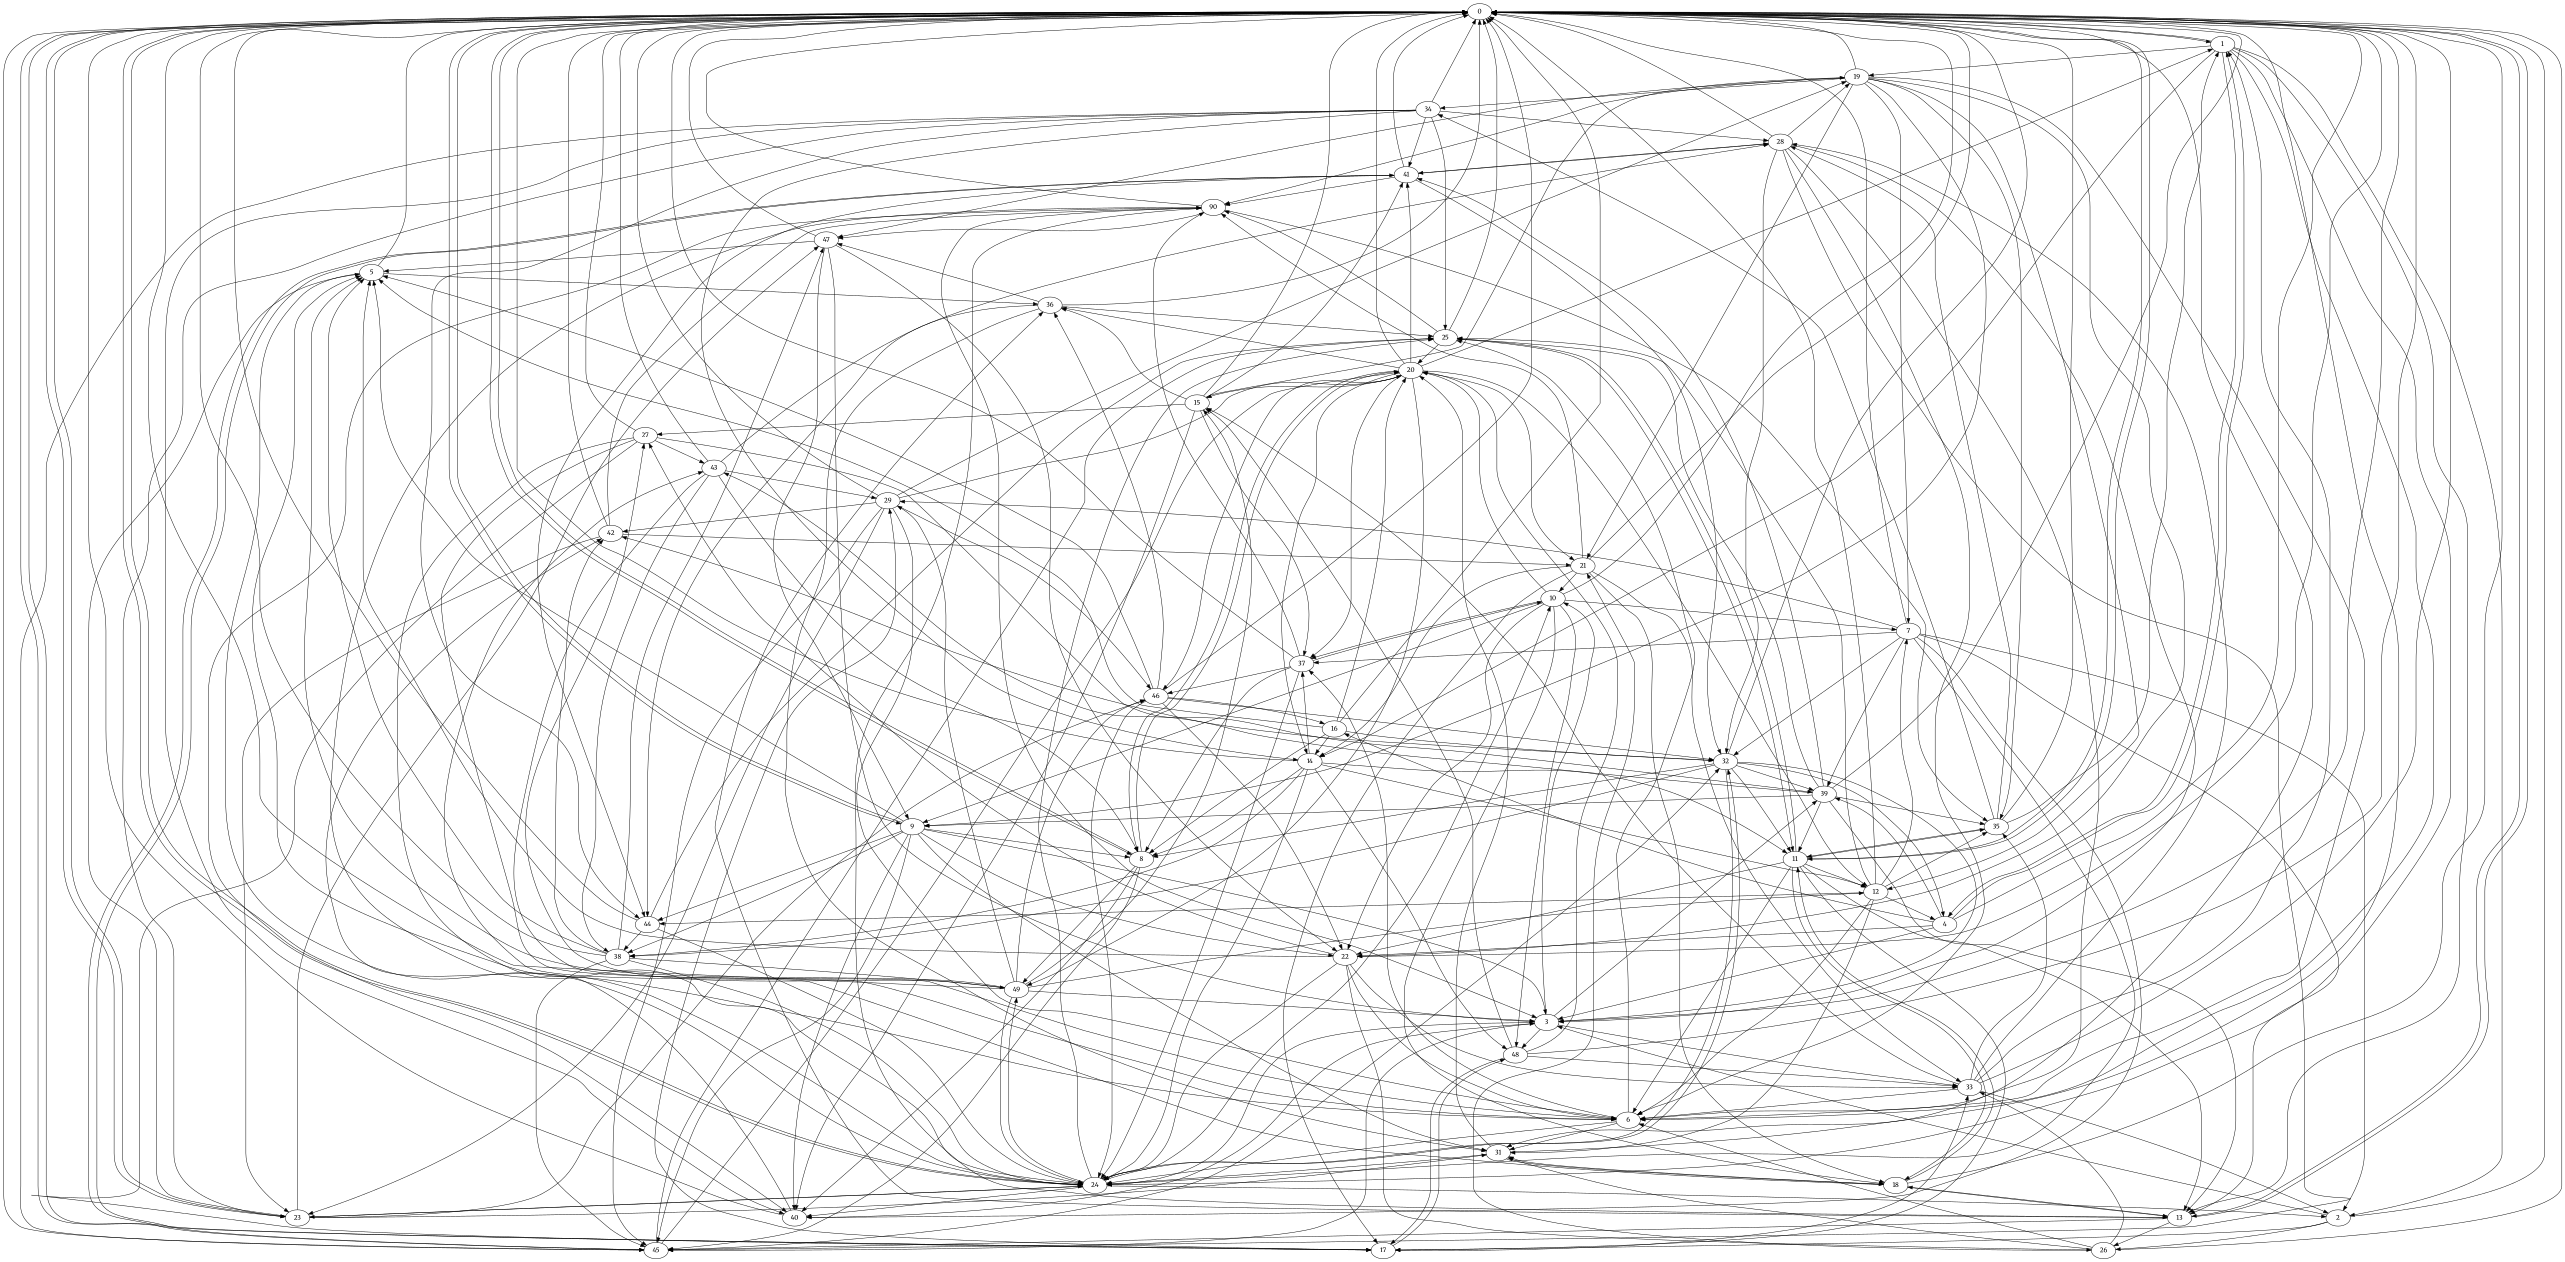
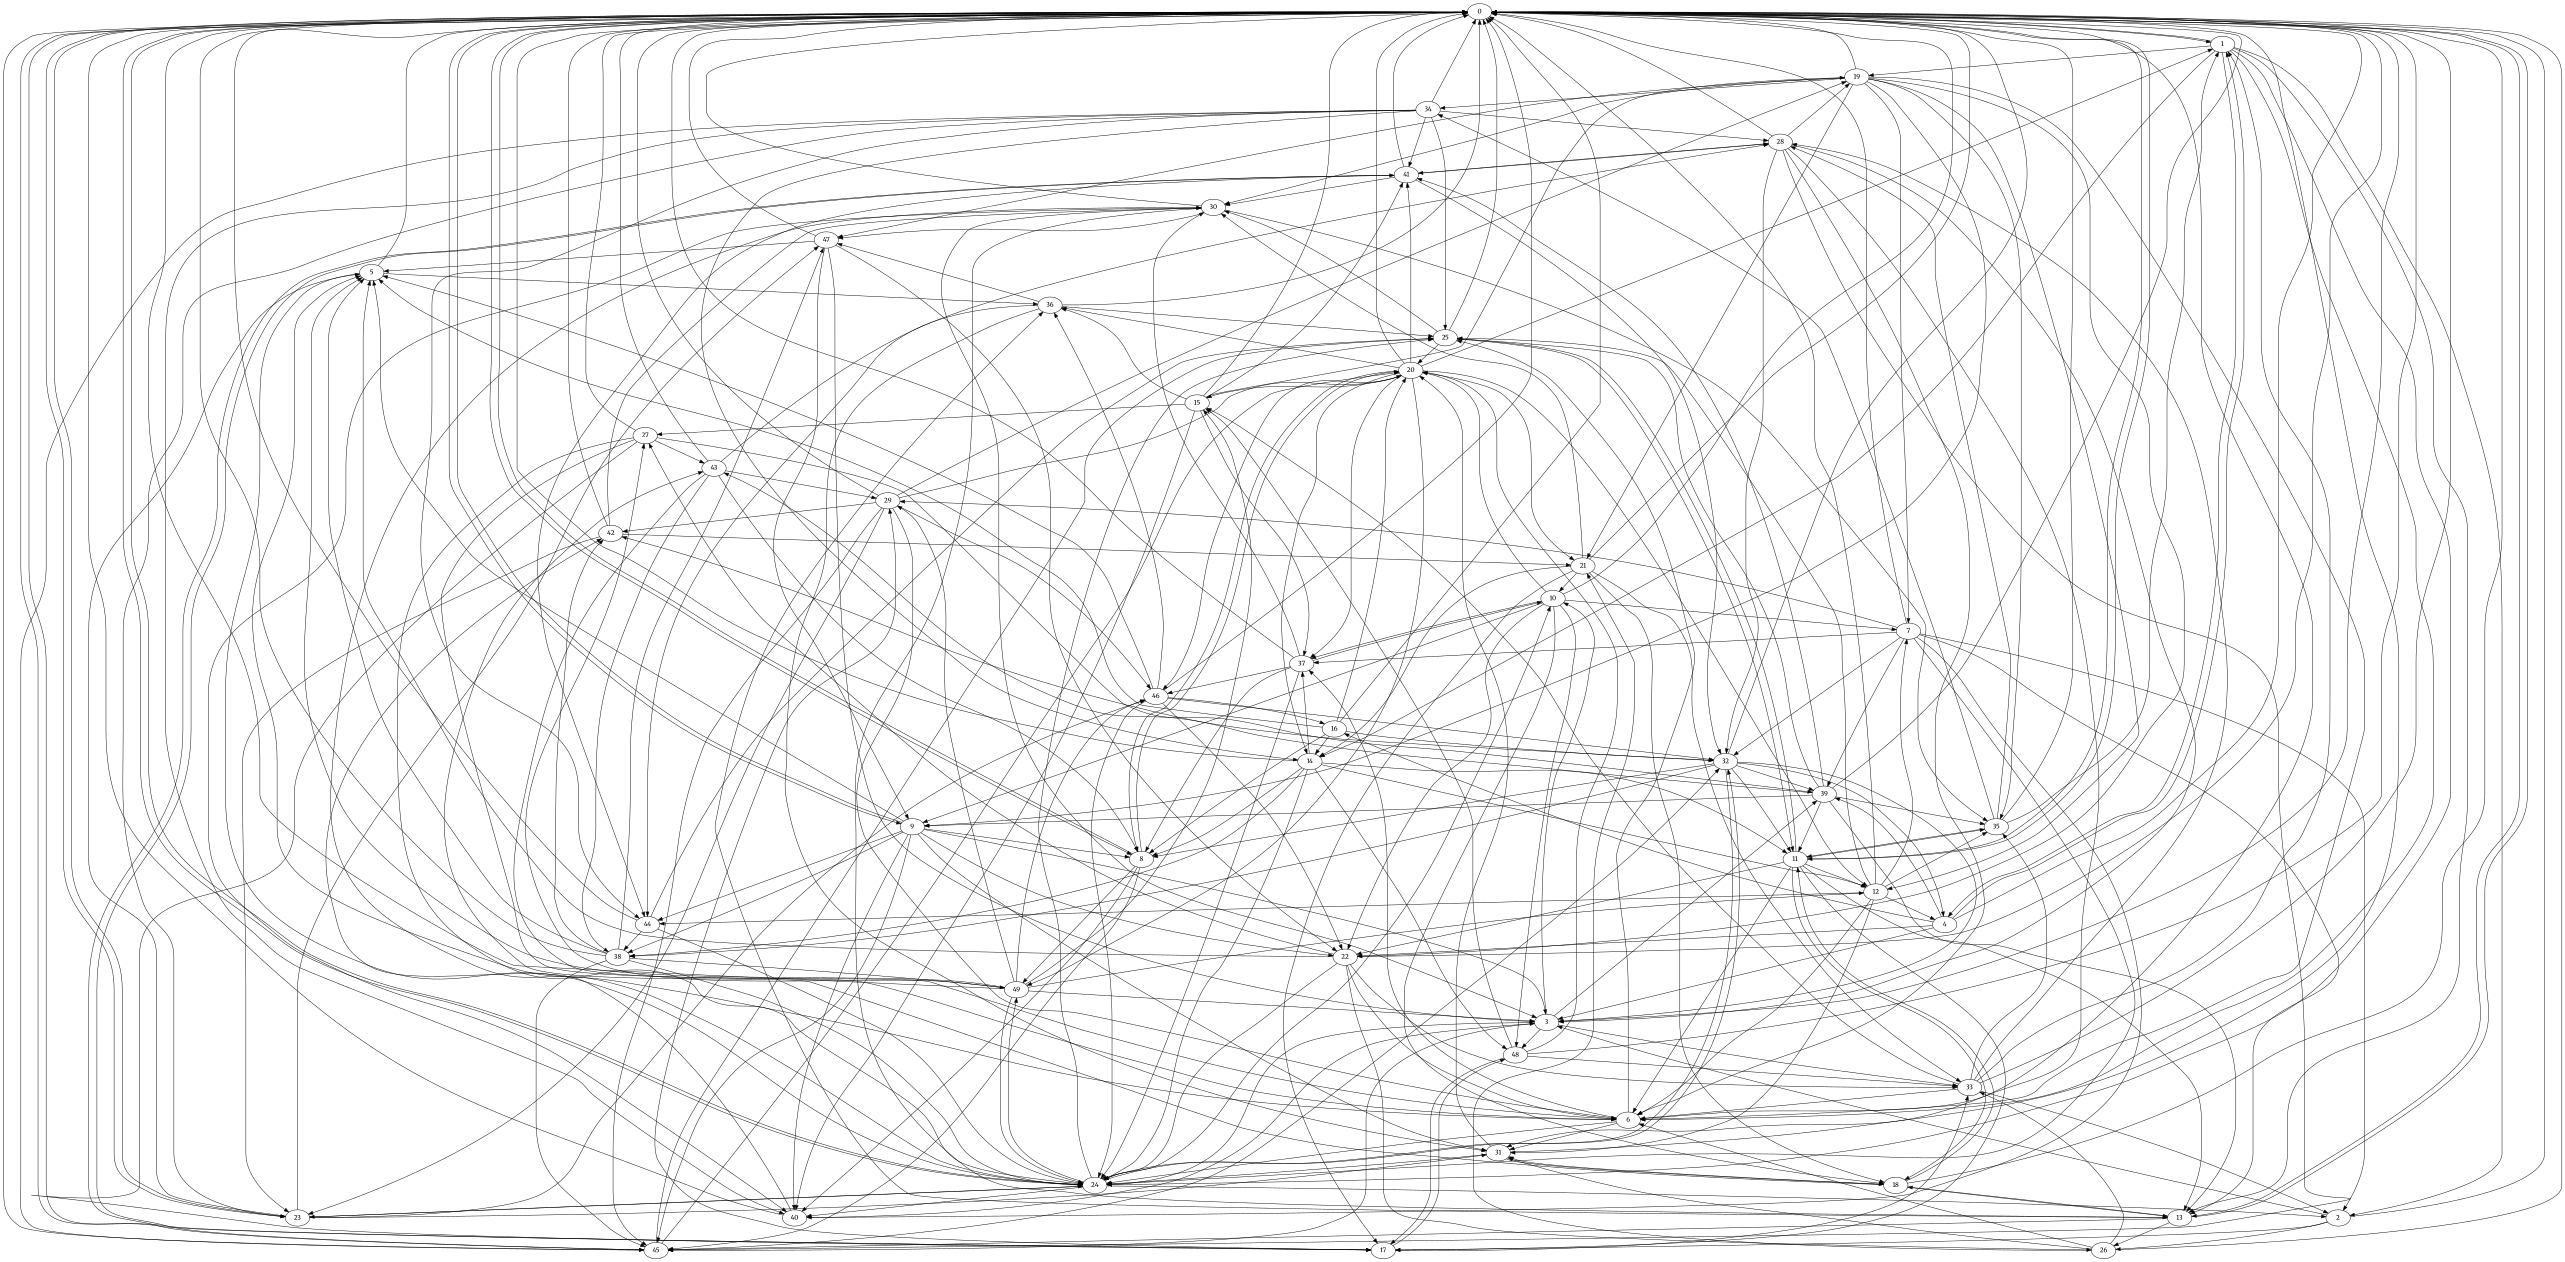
(1213, 207) -> (1213, 207)
